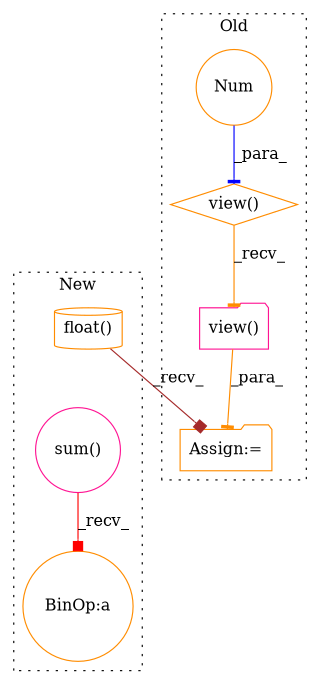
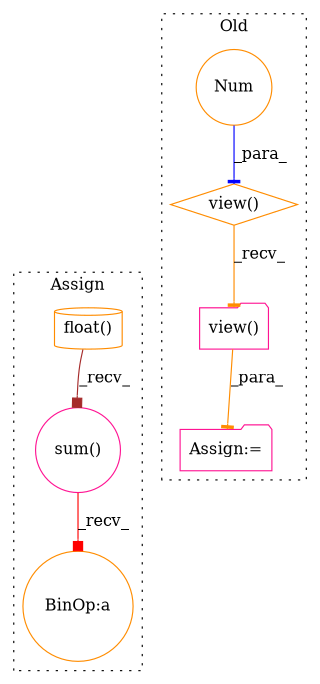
(78, 285) -> (78, 285)
(152, 385) -> (79, 372)
(226, 450) -> (226, 450)
